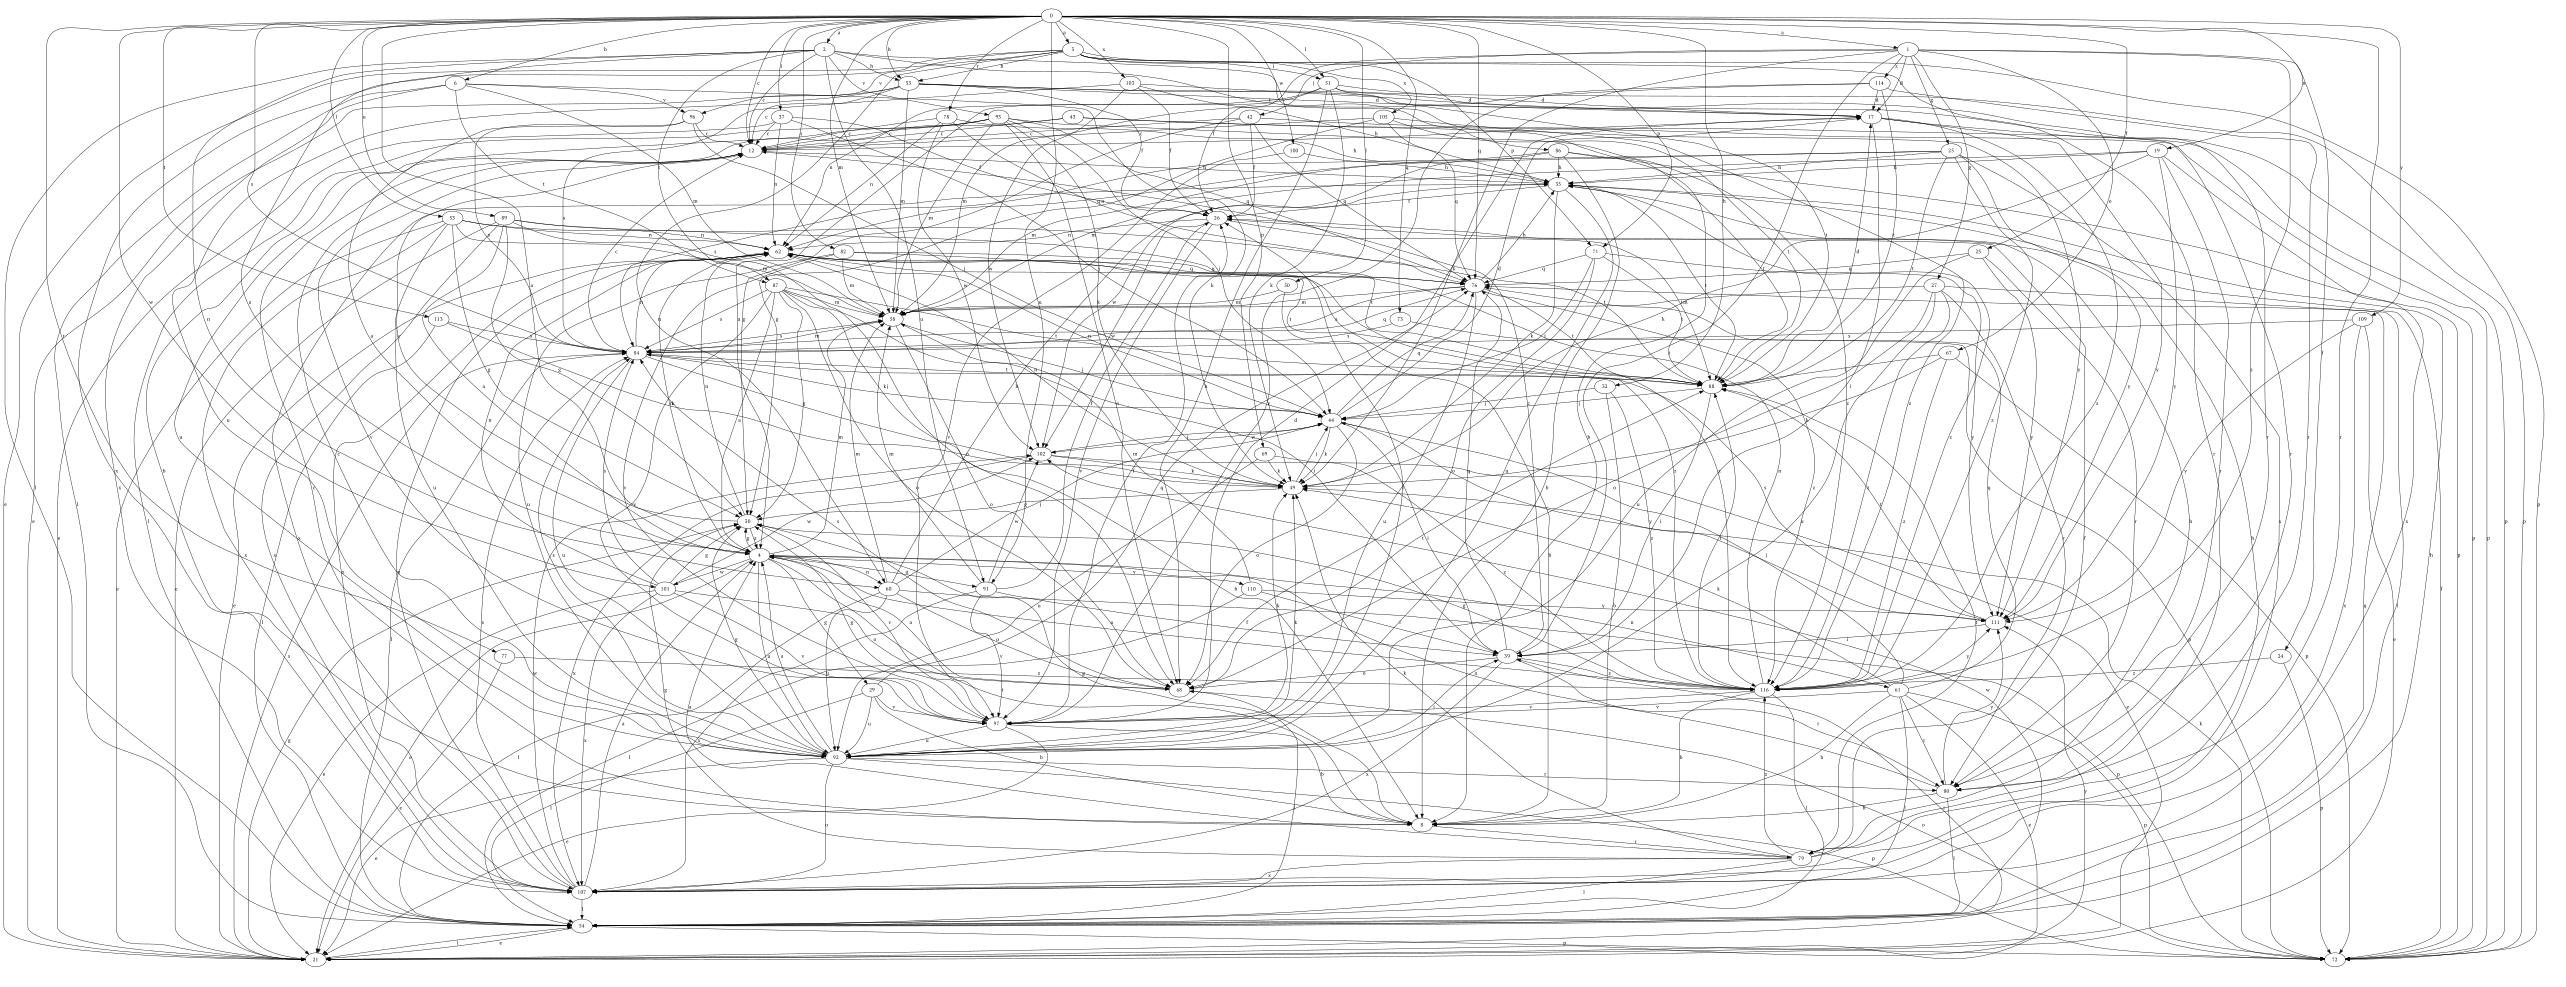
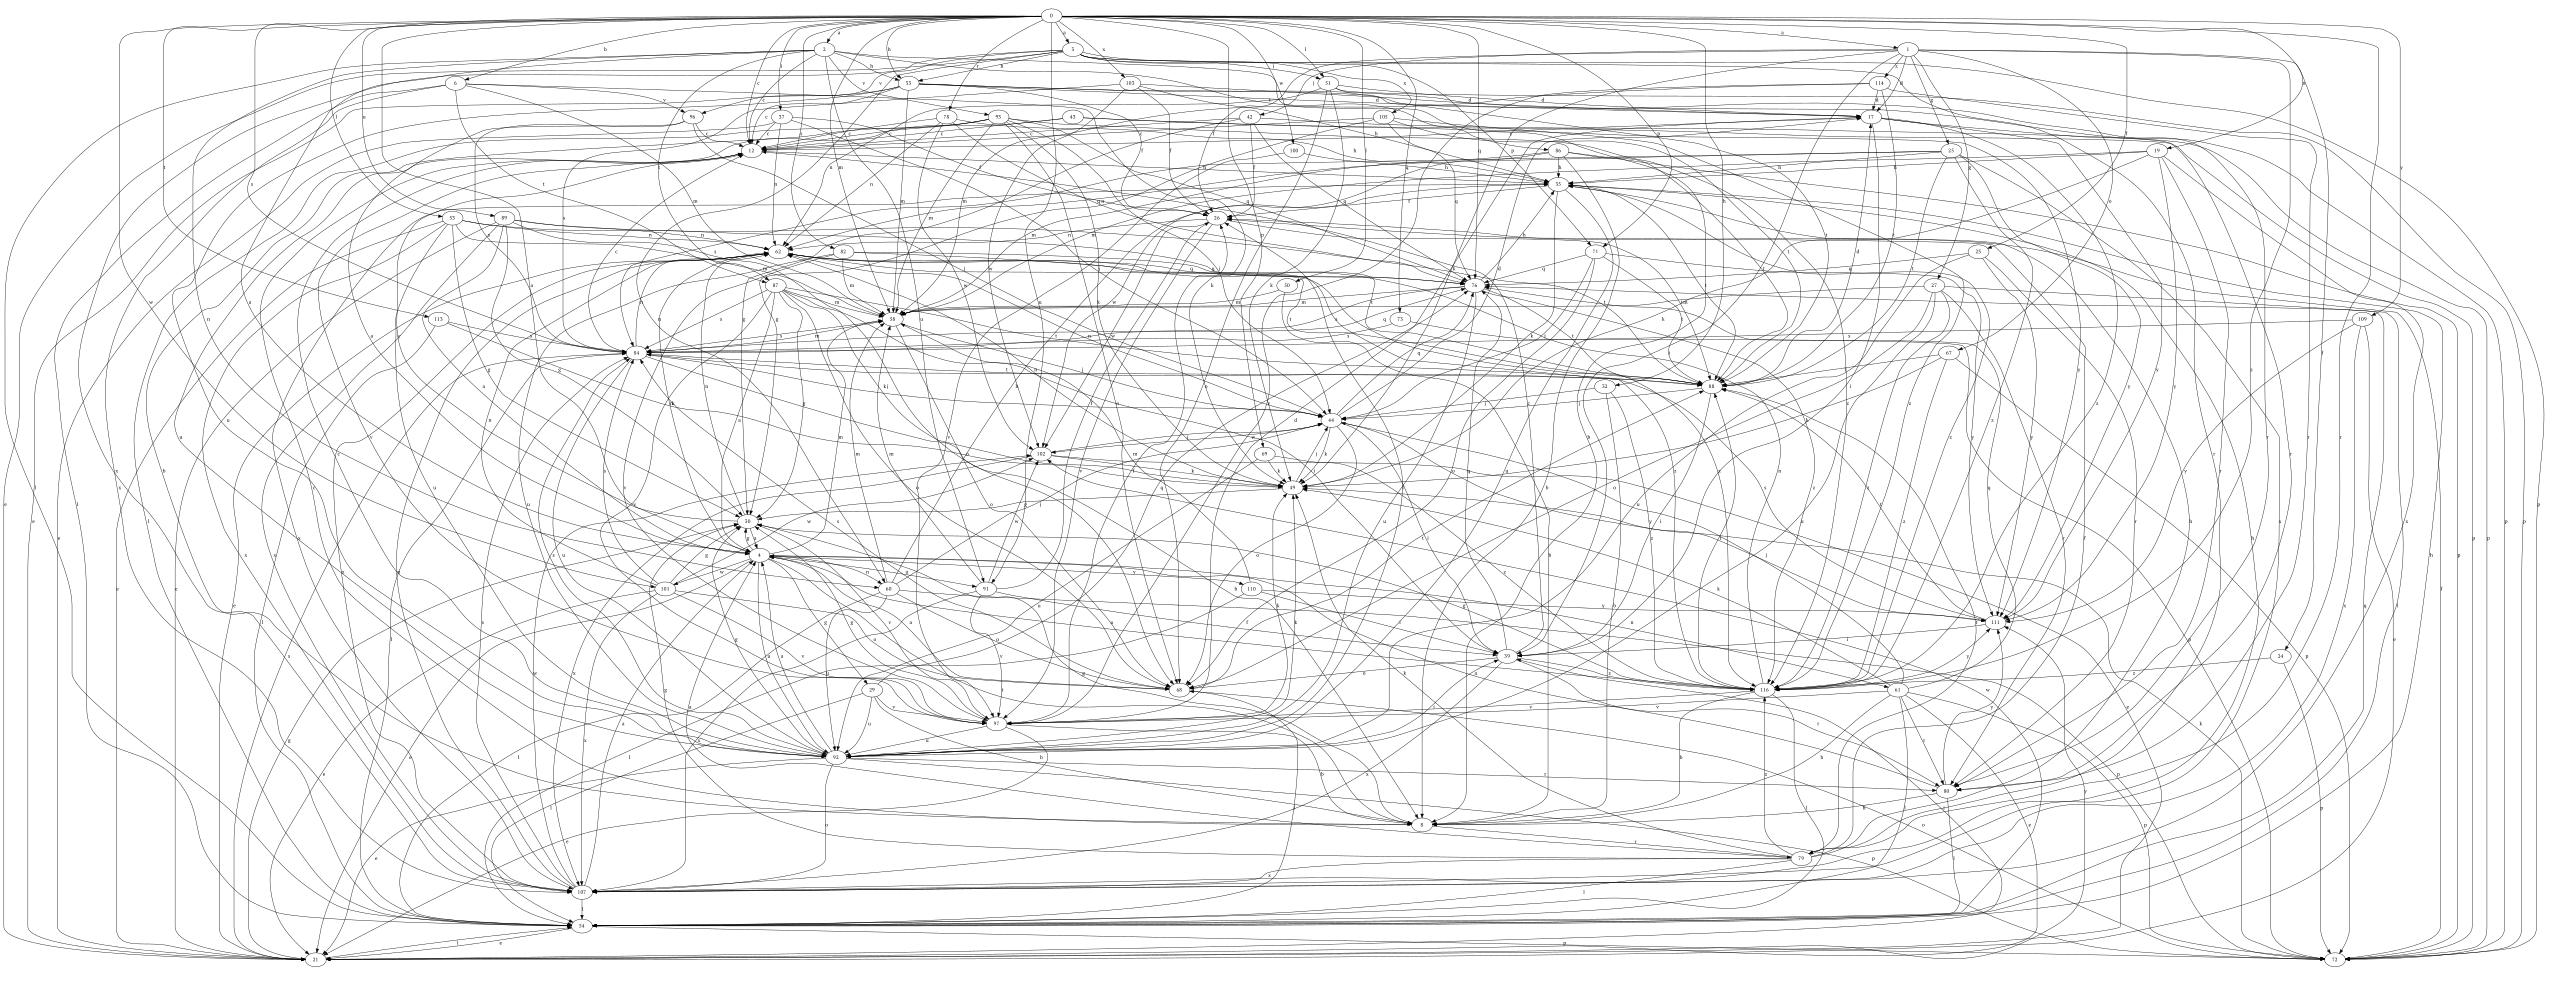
(886, 184) -> none
(1206, 387) -> (1206, 387)
(504, 656) -> none
